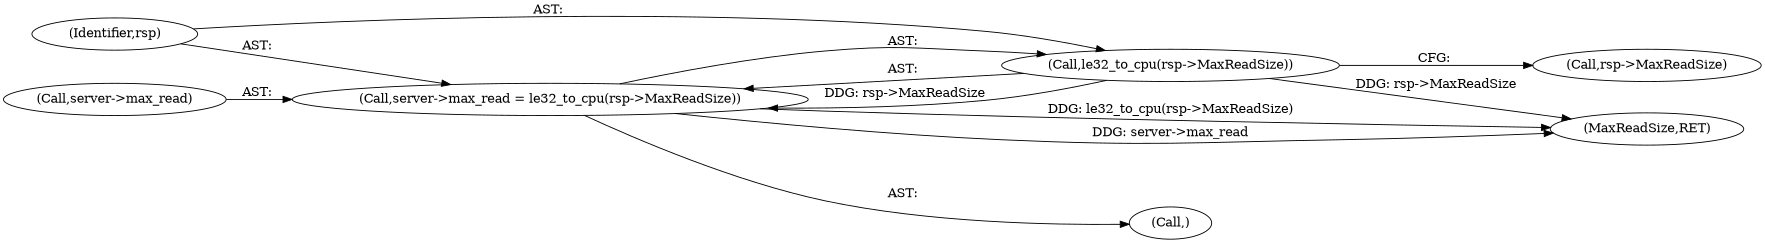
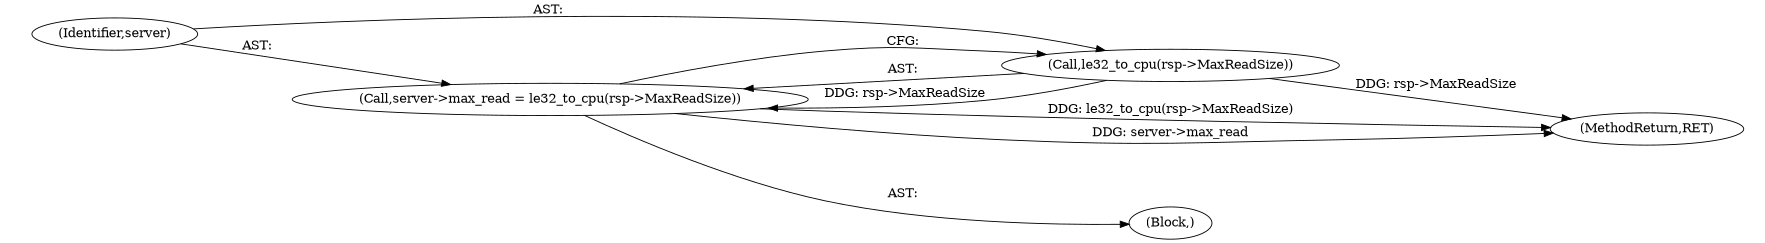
(115, 34) -> (115, 34)
(905, 42) -> (905, 42)
(1647, 65) -> none
(115, 99) -> none
(1647, 129) -> (1647, 129)
(1170, 223) -> (1170, 223)
